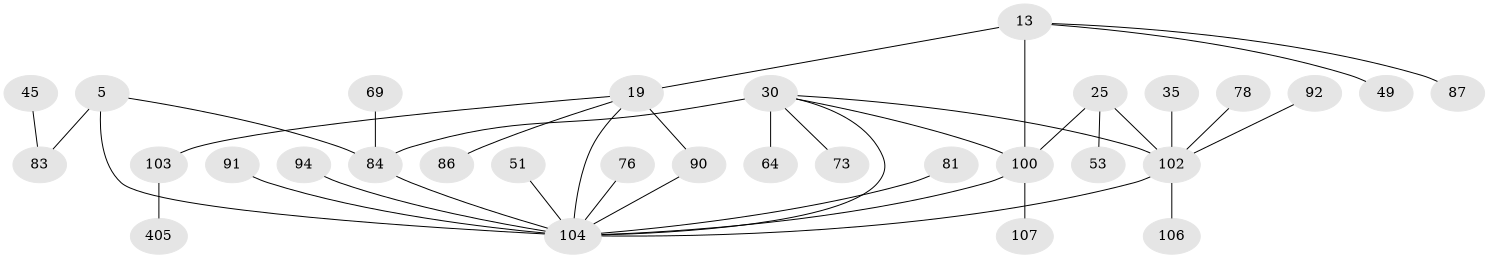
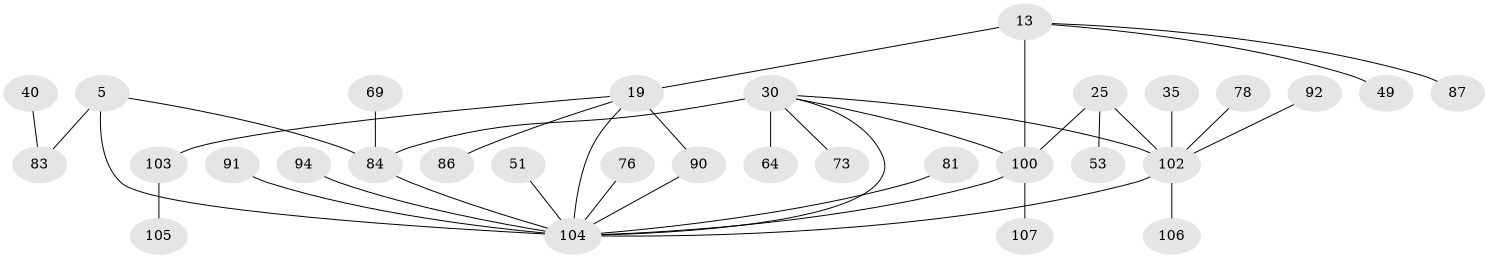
(31, 93) -> (31, 93)
(159, 236) -> (159, 236)
